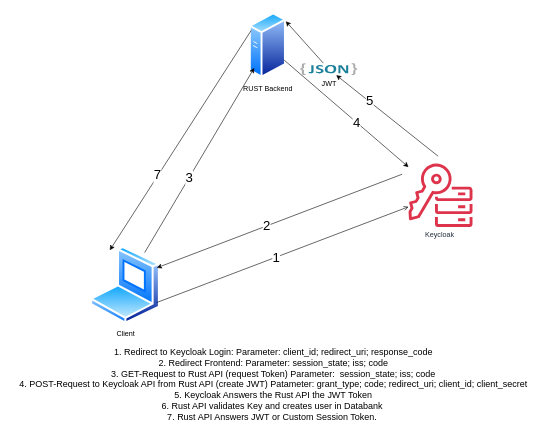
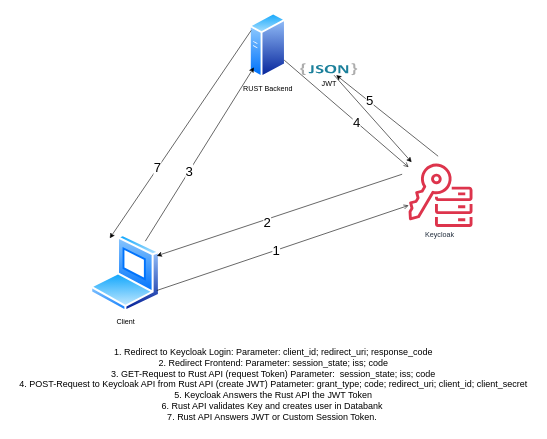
(305, 42) -> (374, 120)
(404, 163) -> (405, 164)
(125, 285) -> (125, 273)
